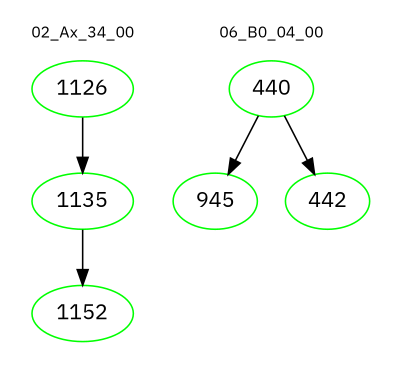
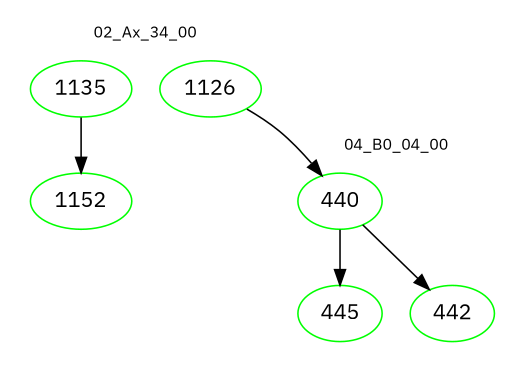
(271, 34) -> (396, 146)
(83, 137) -> (296, 146)
(215, 201) -> (340, 314)
